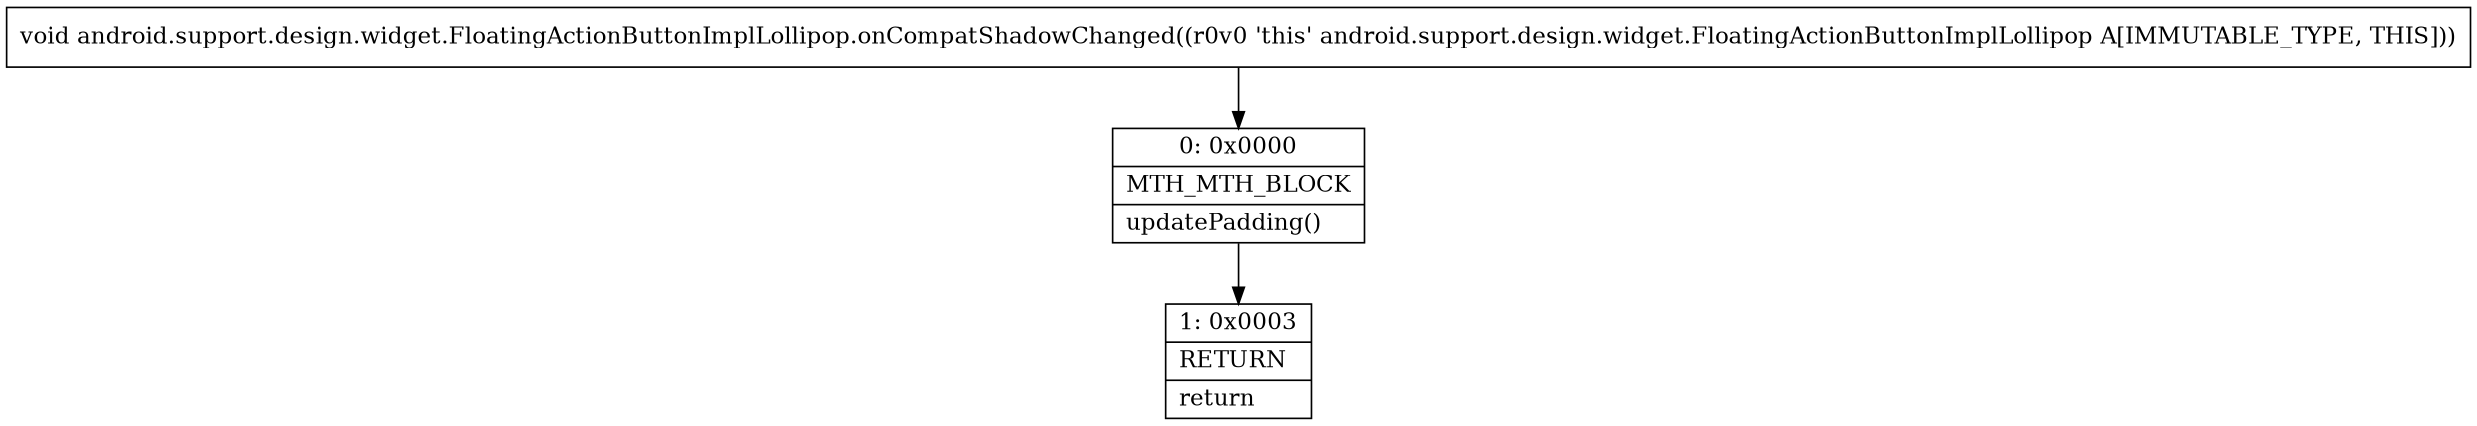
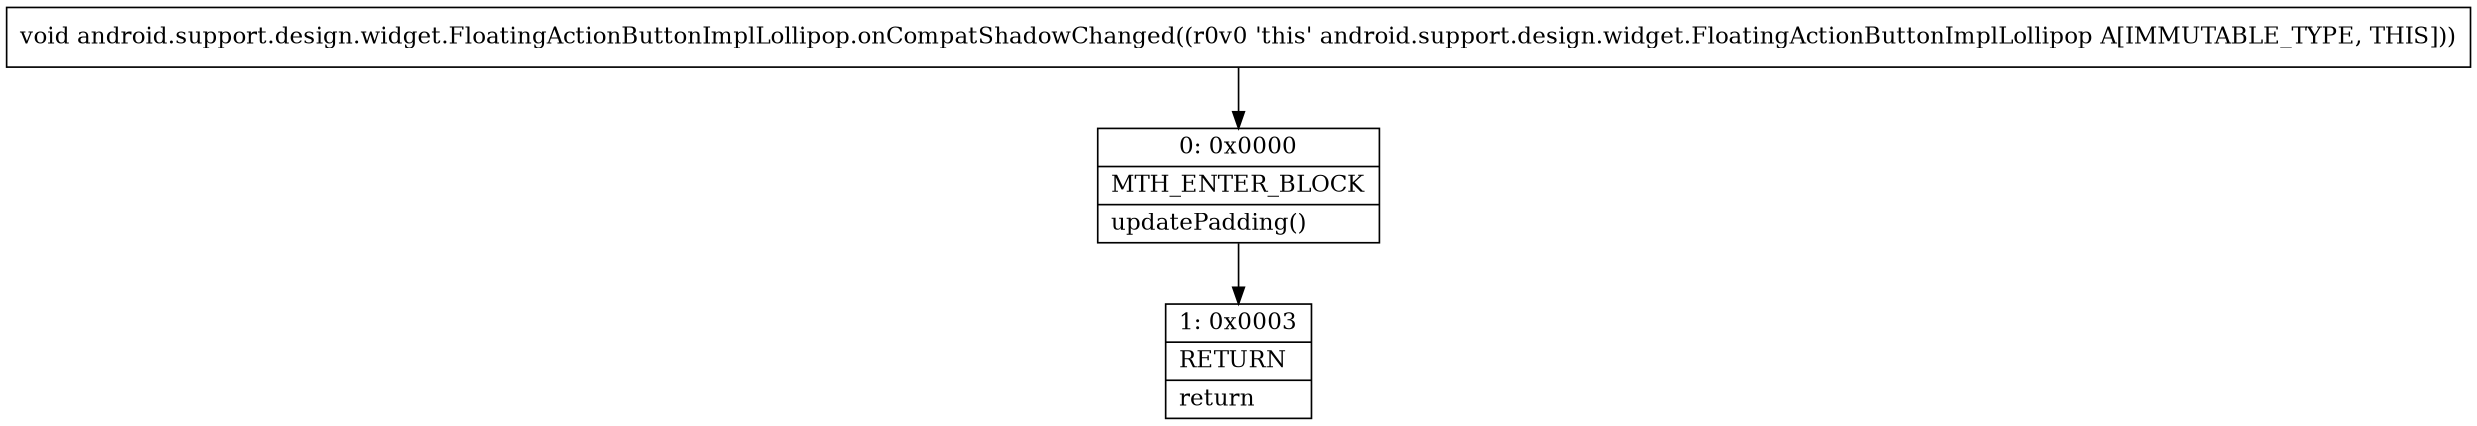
(1239, 185) -> (1239, 185)
